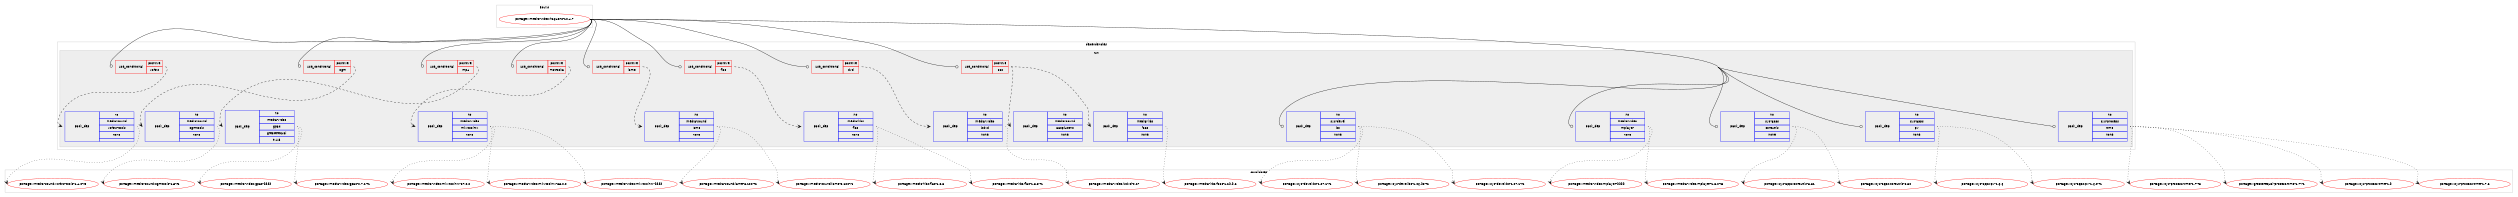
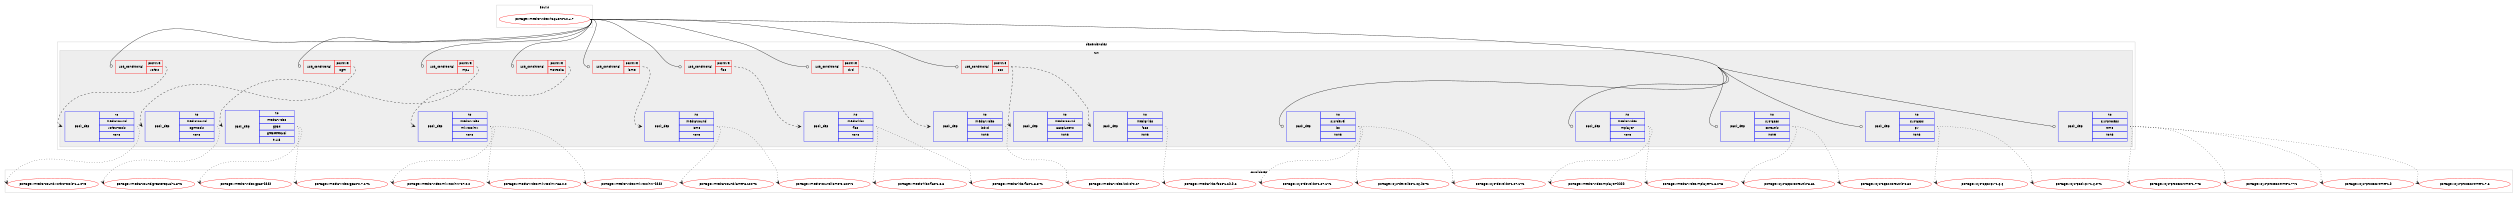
(149, 184) -> (149, 184)
(2079, 184) -> (2079, 184)
(2272, 184) -> (2272, 184)
